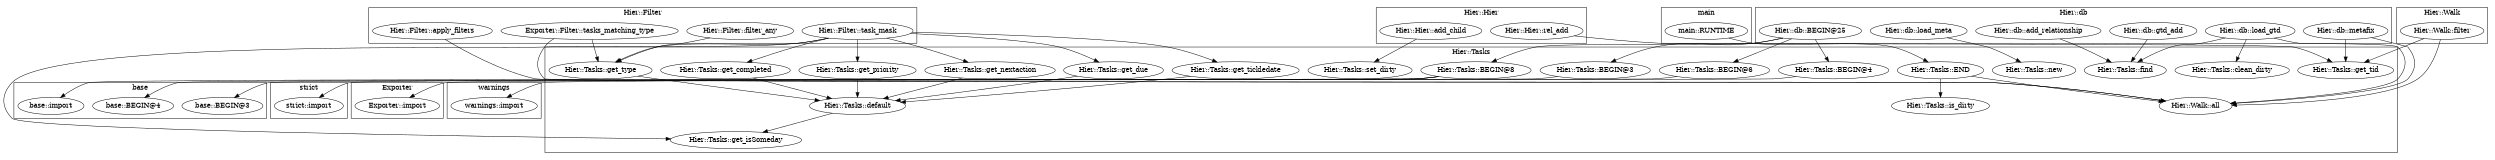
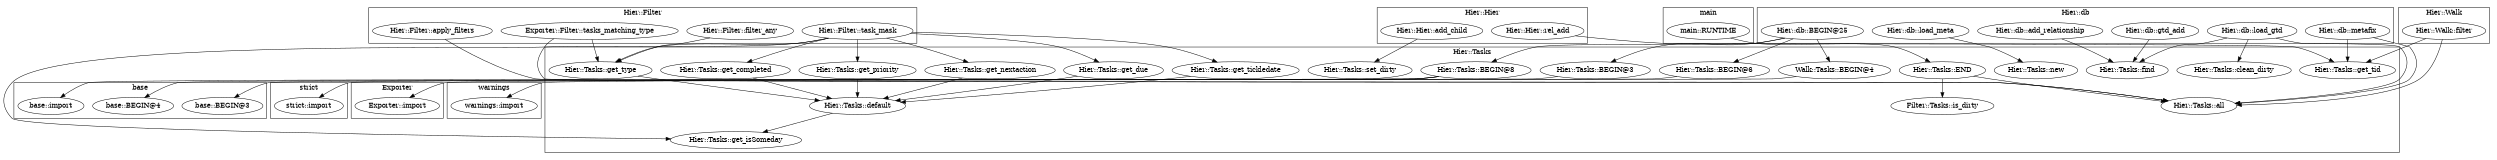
(1834, 70) -> (1835, 70)
(1941, 106) -> (1942, 106)
(2196, 106) -> (2199, 106)
